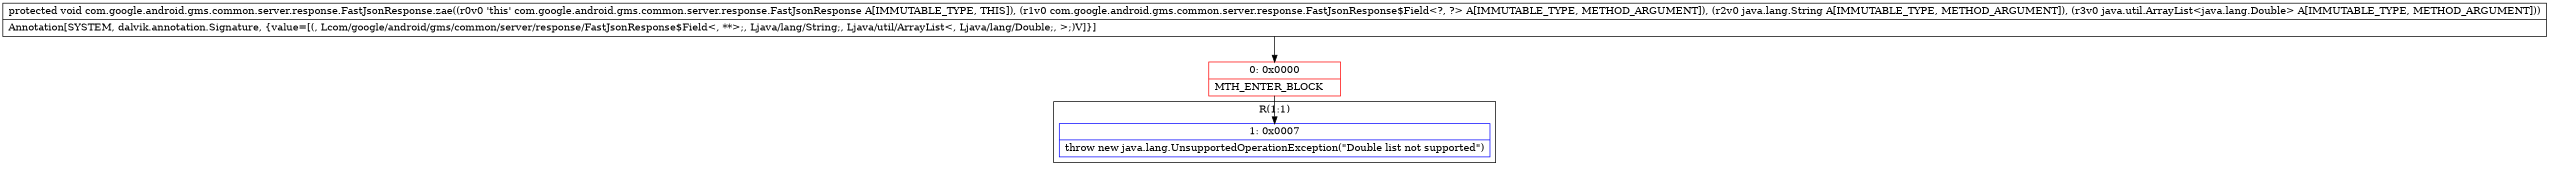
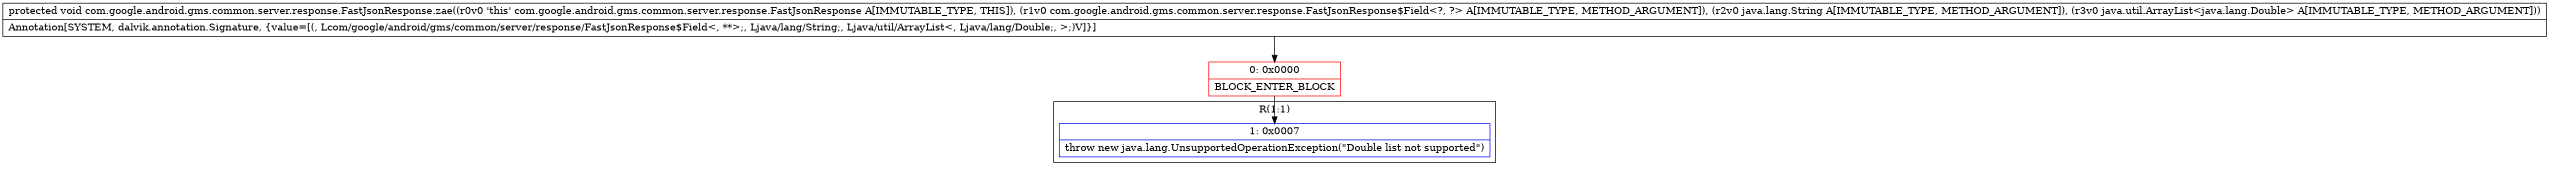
(1269, 87) -> (1275, 87)
